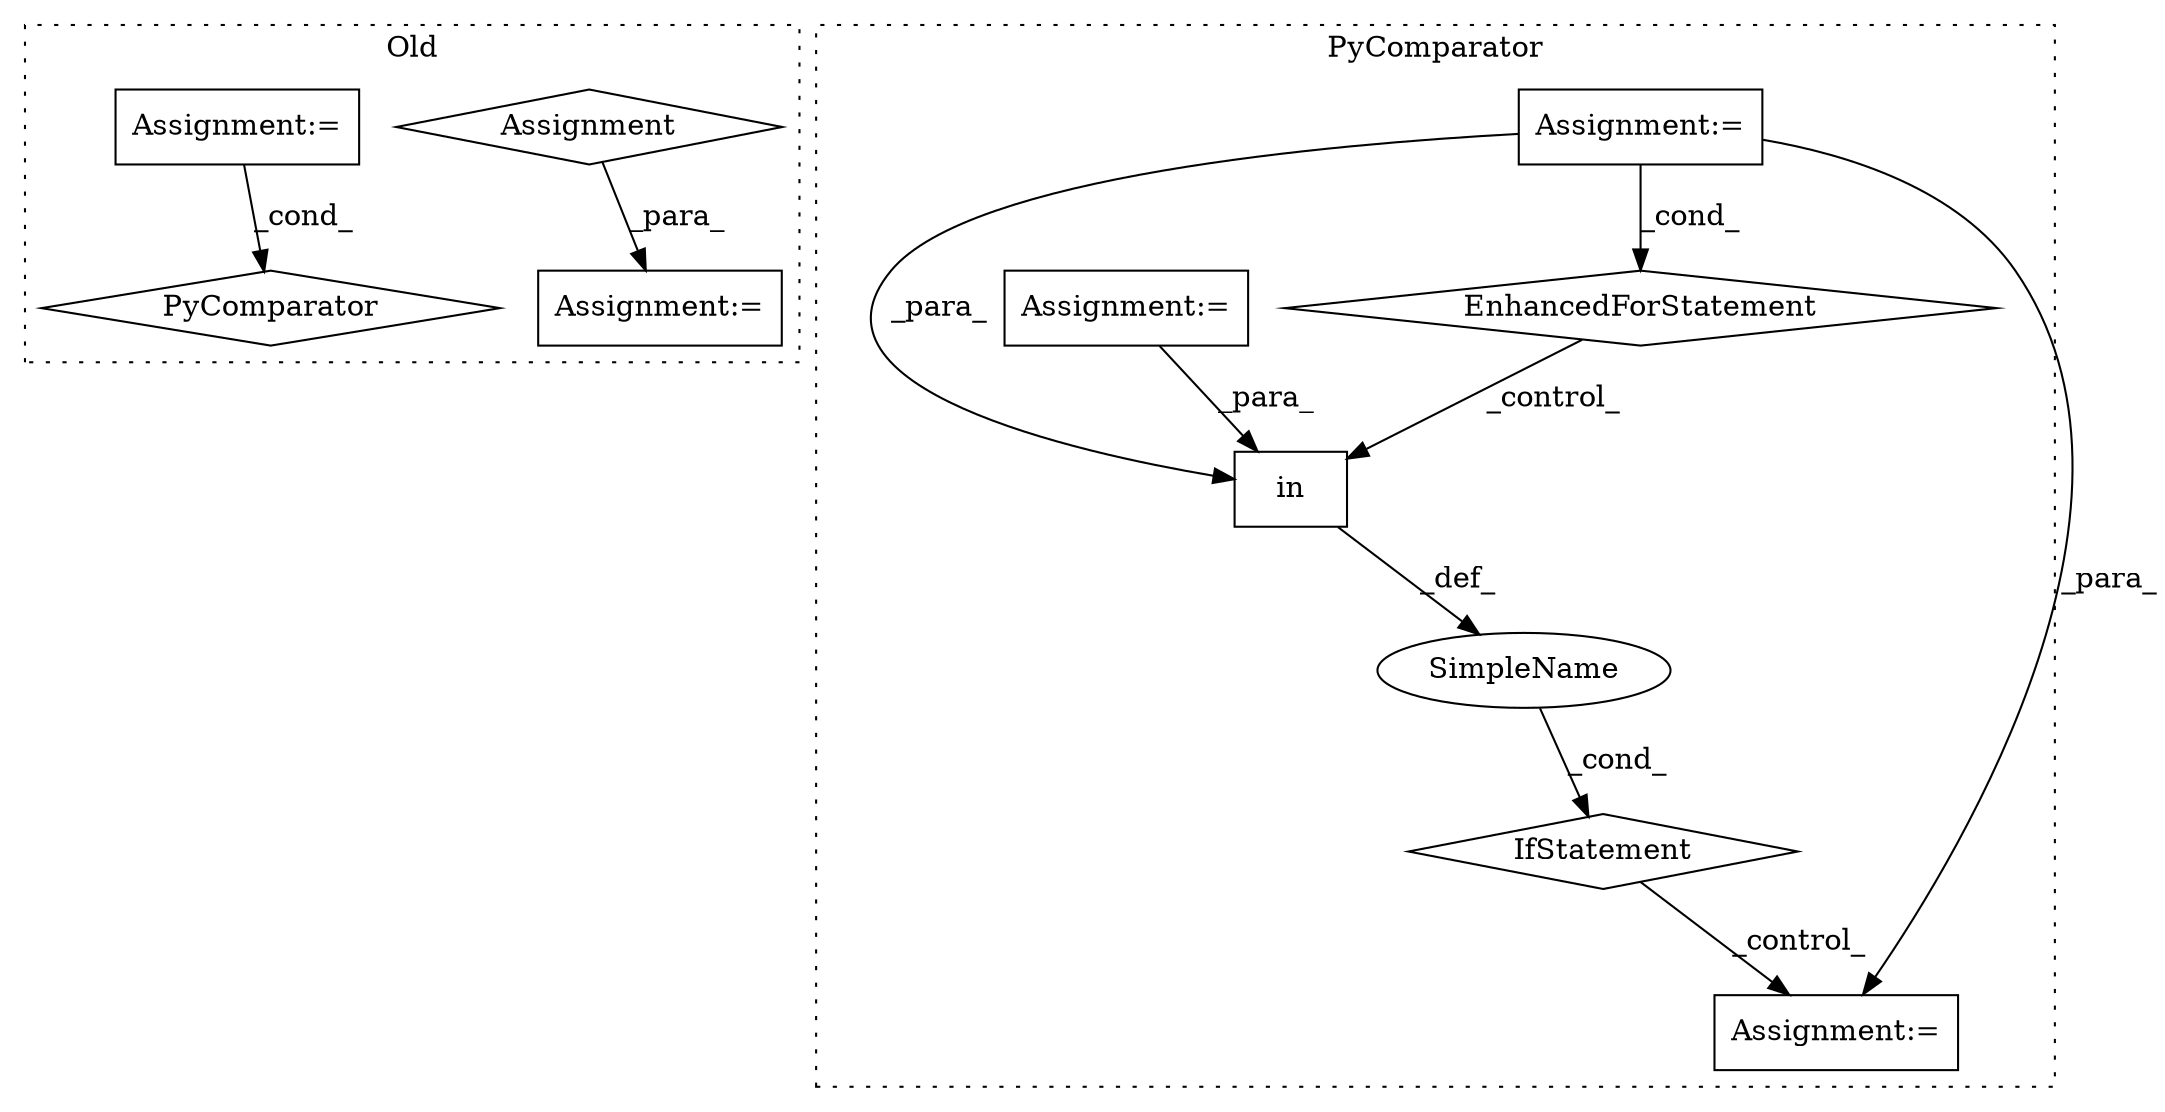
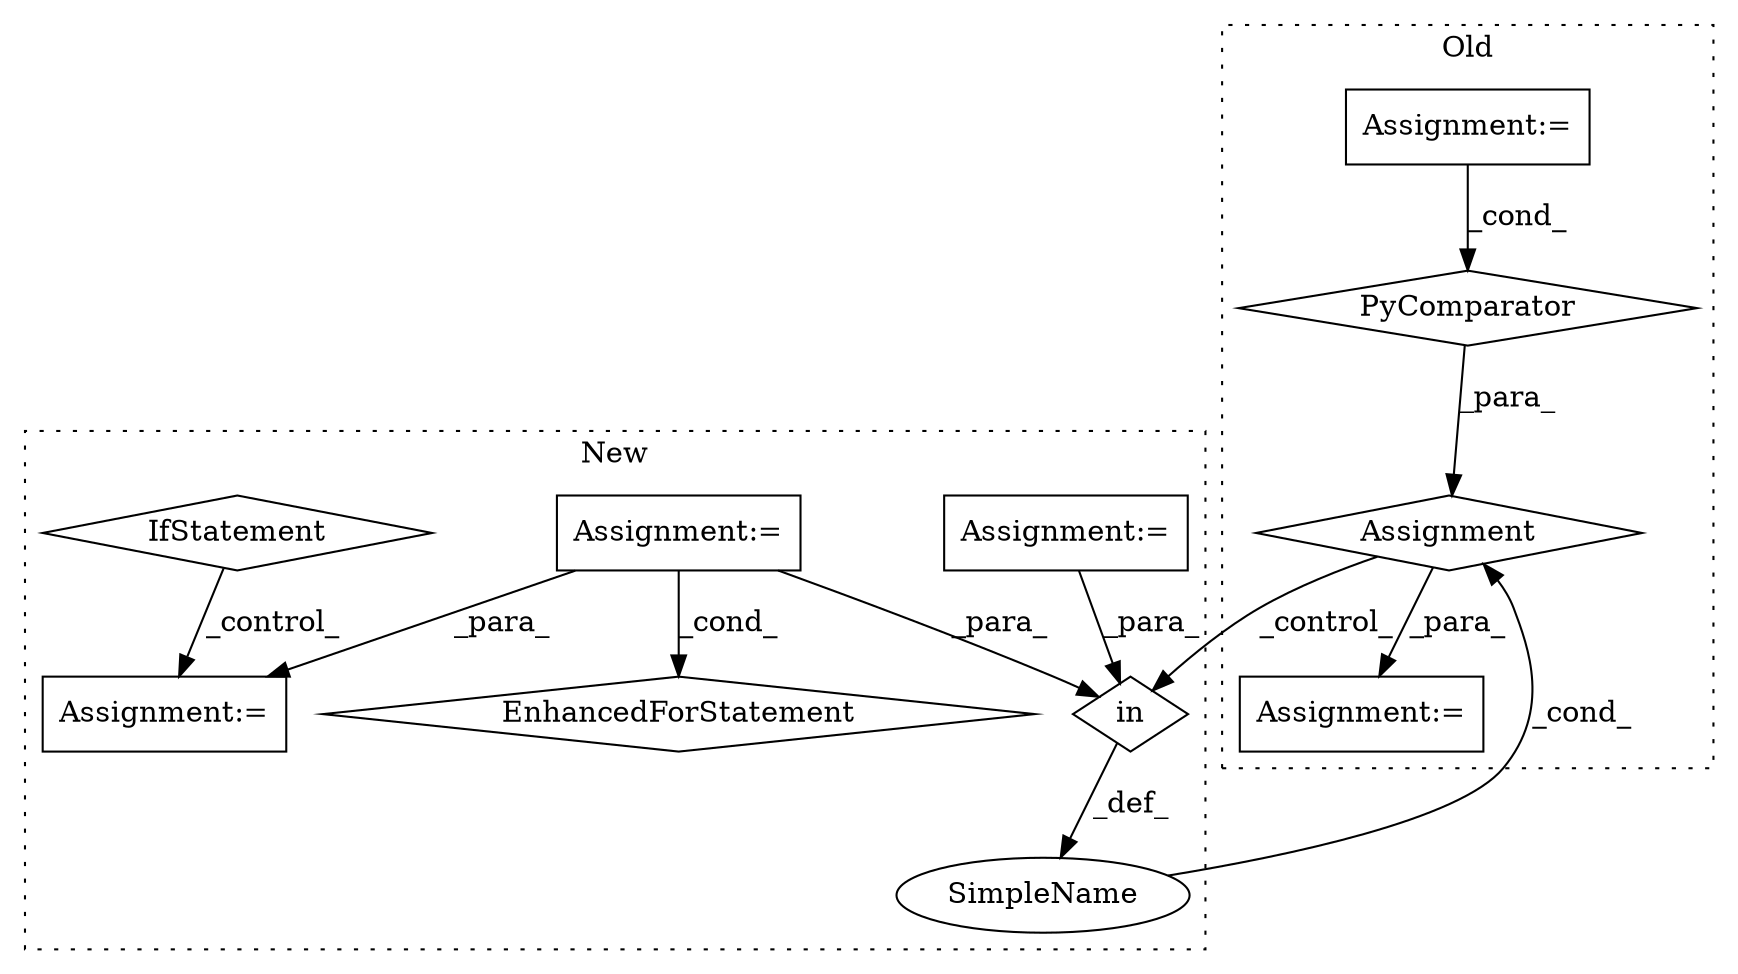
(1436, 49) -> (615, 455)
(1474, 394) -> (1266, 604)
none -> (1459, 410)
(1291, 489) -> (1130, 714)
(1560, 753) -> (1438, 809)
